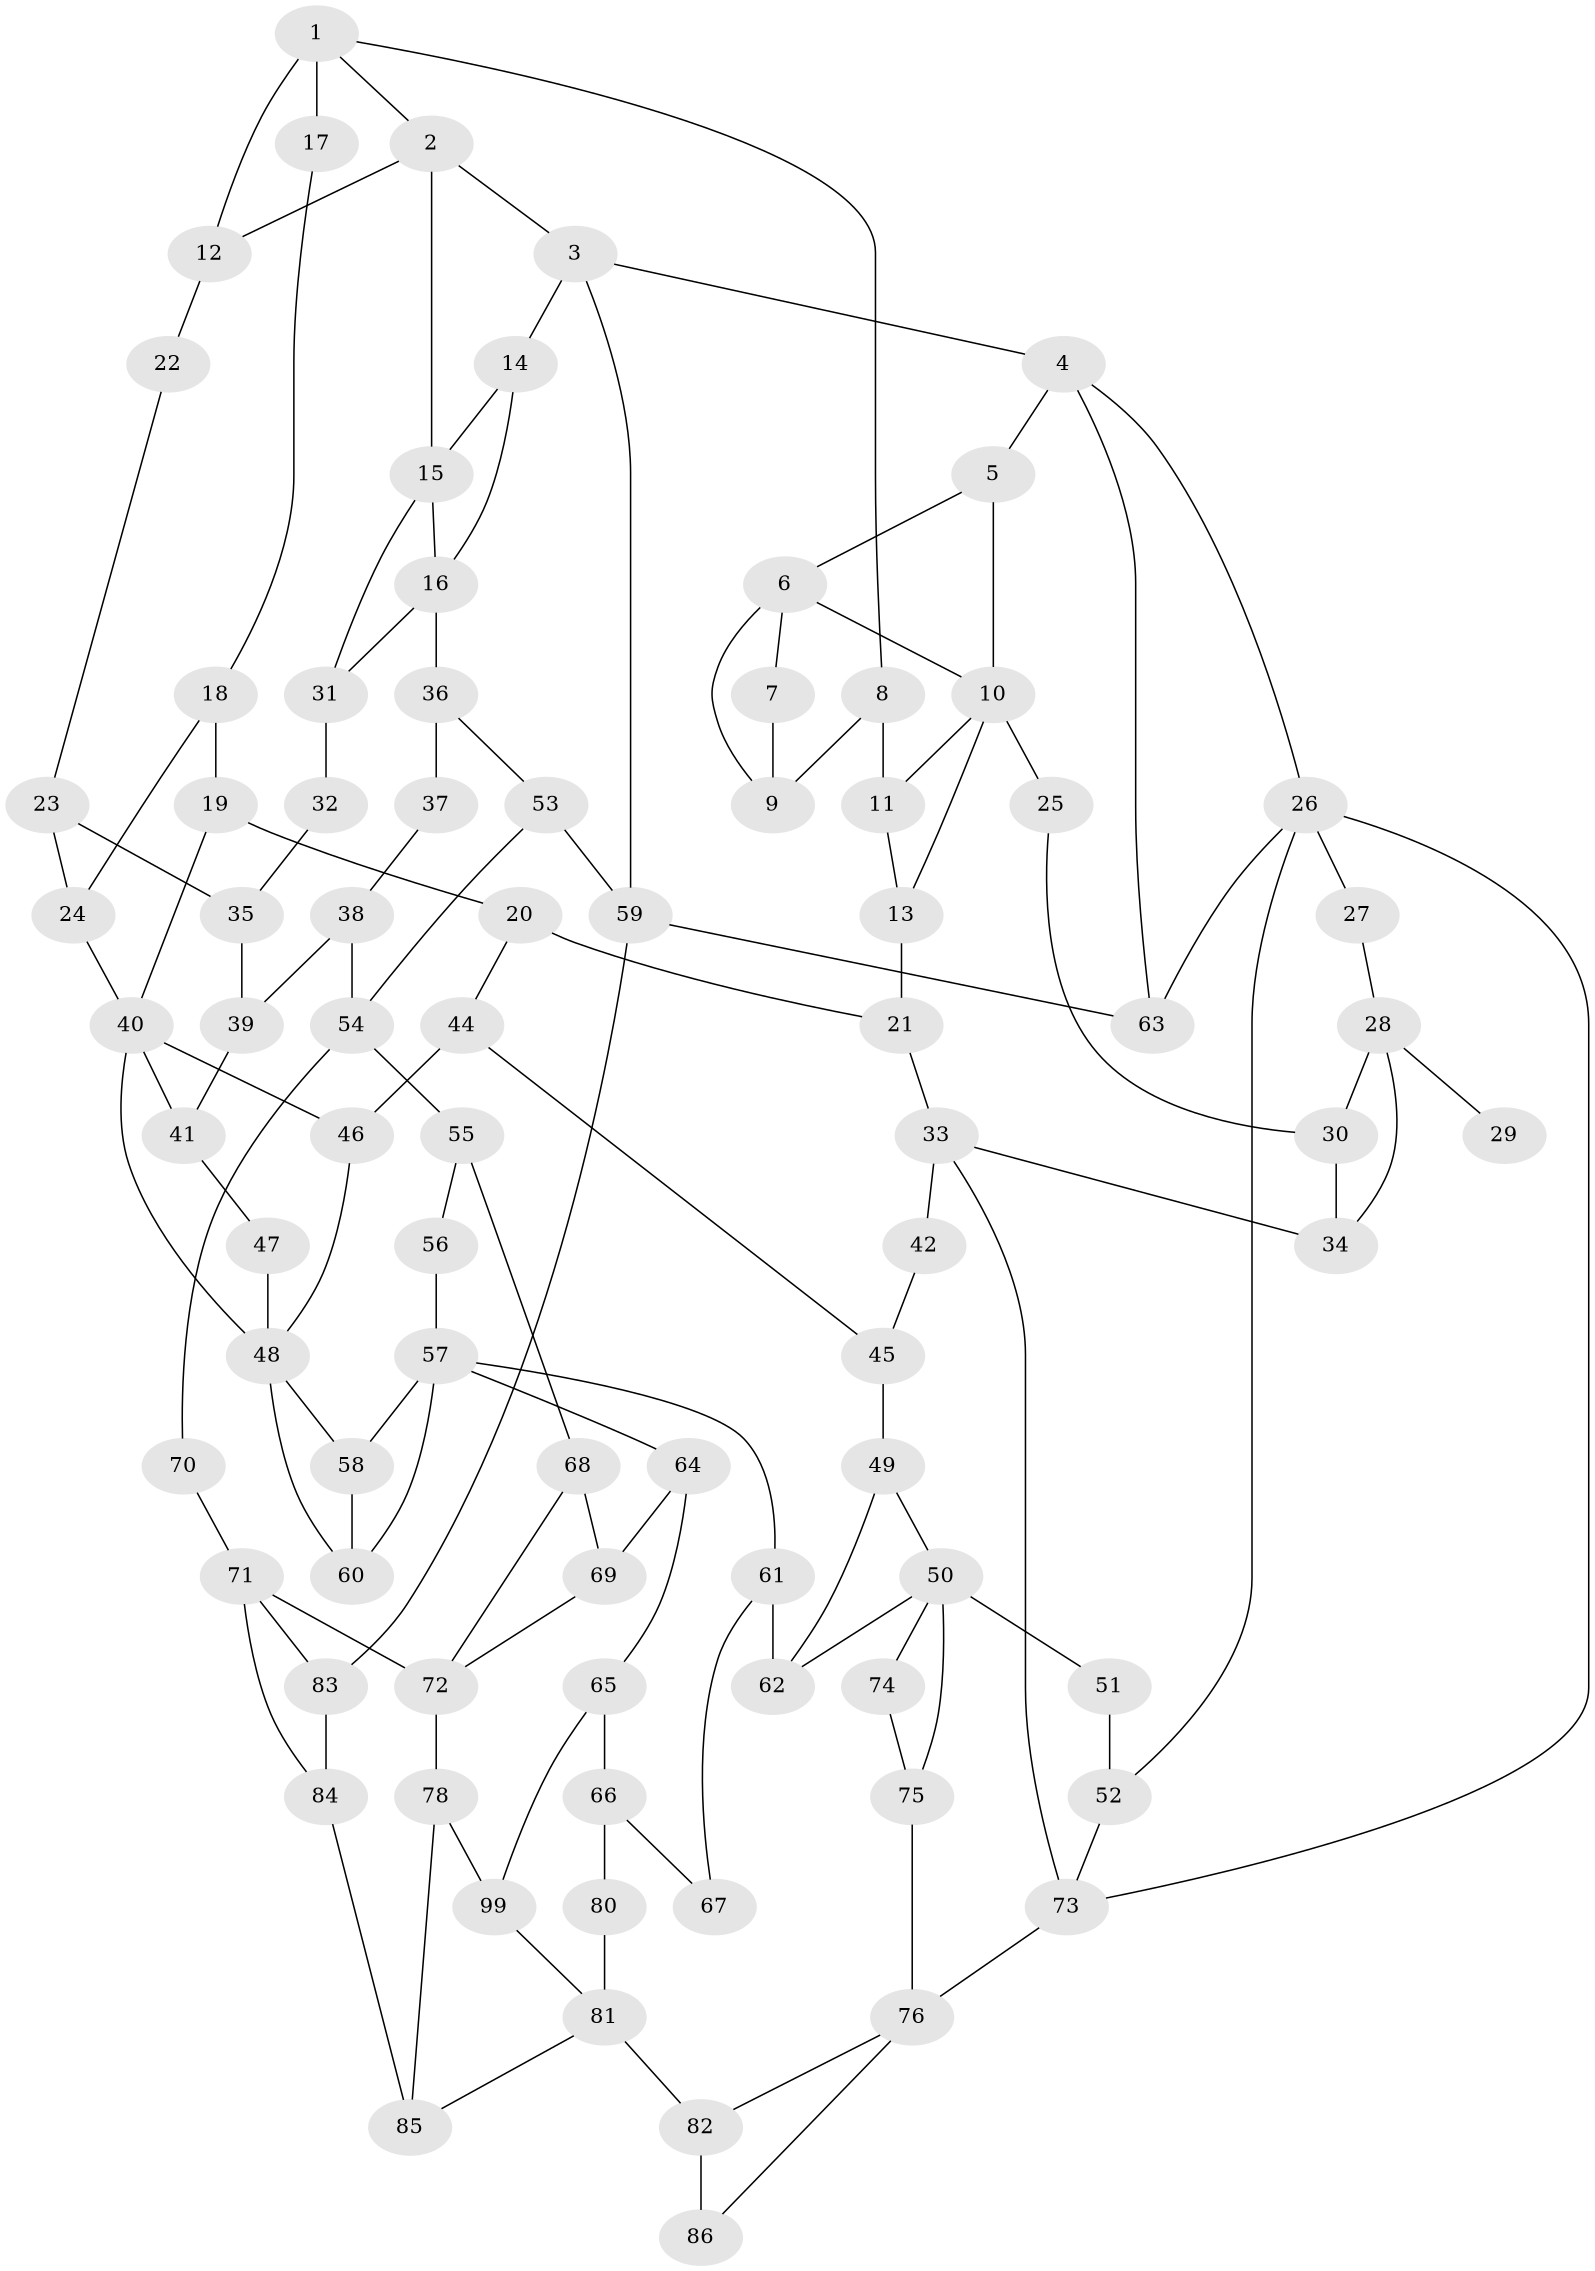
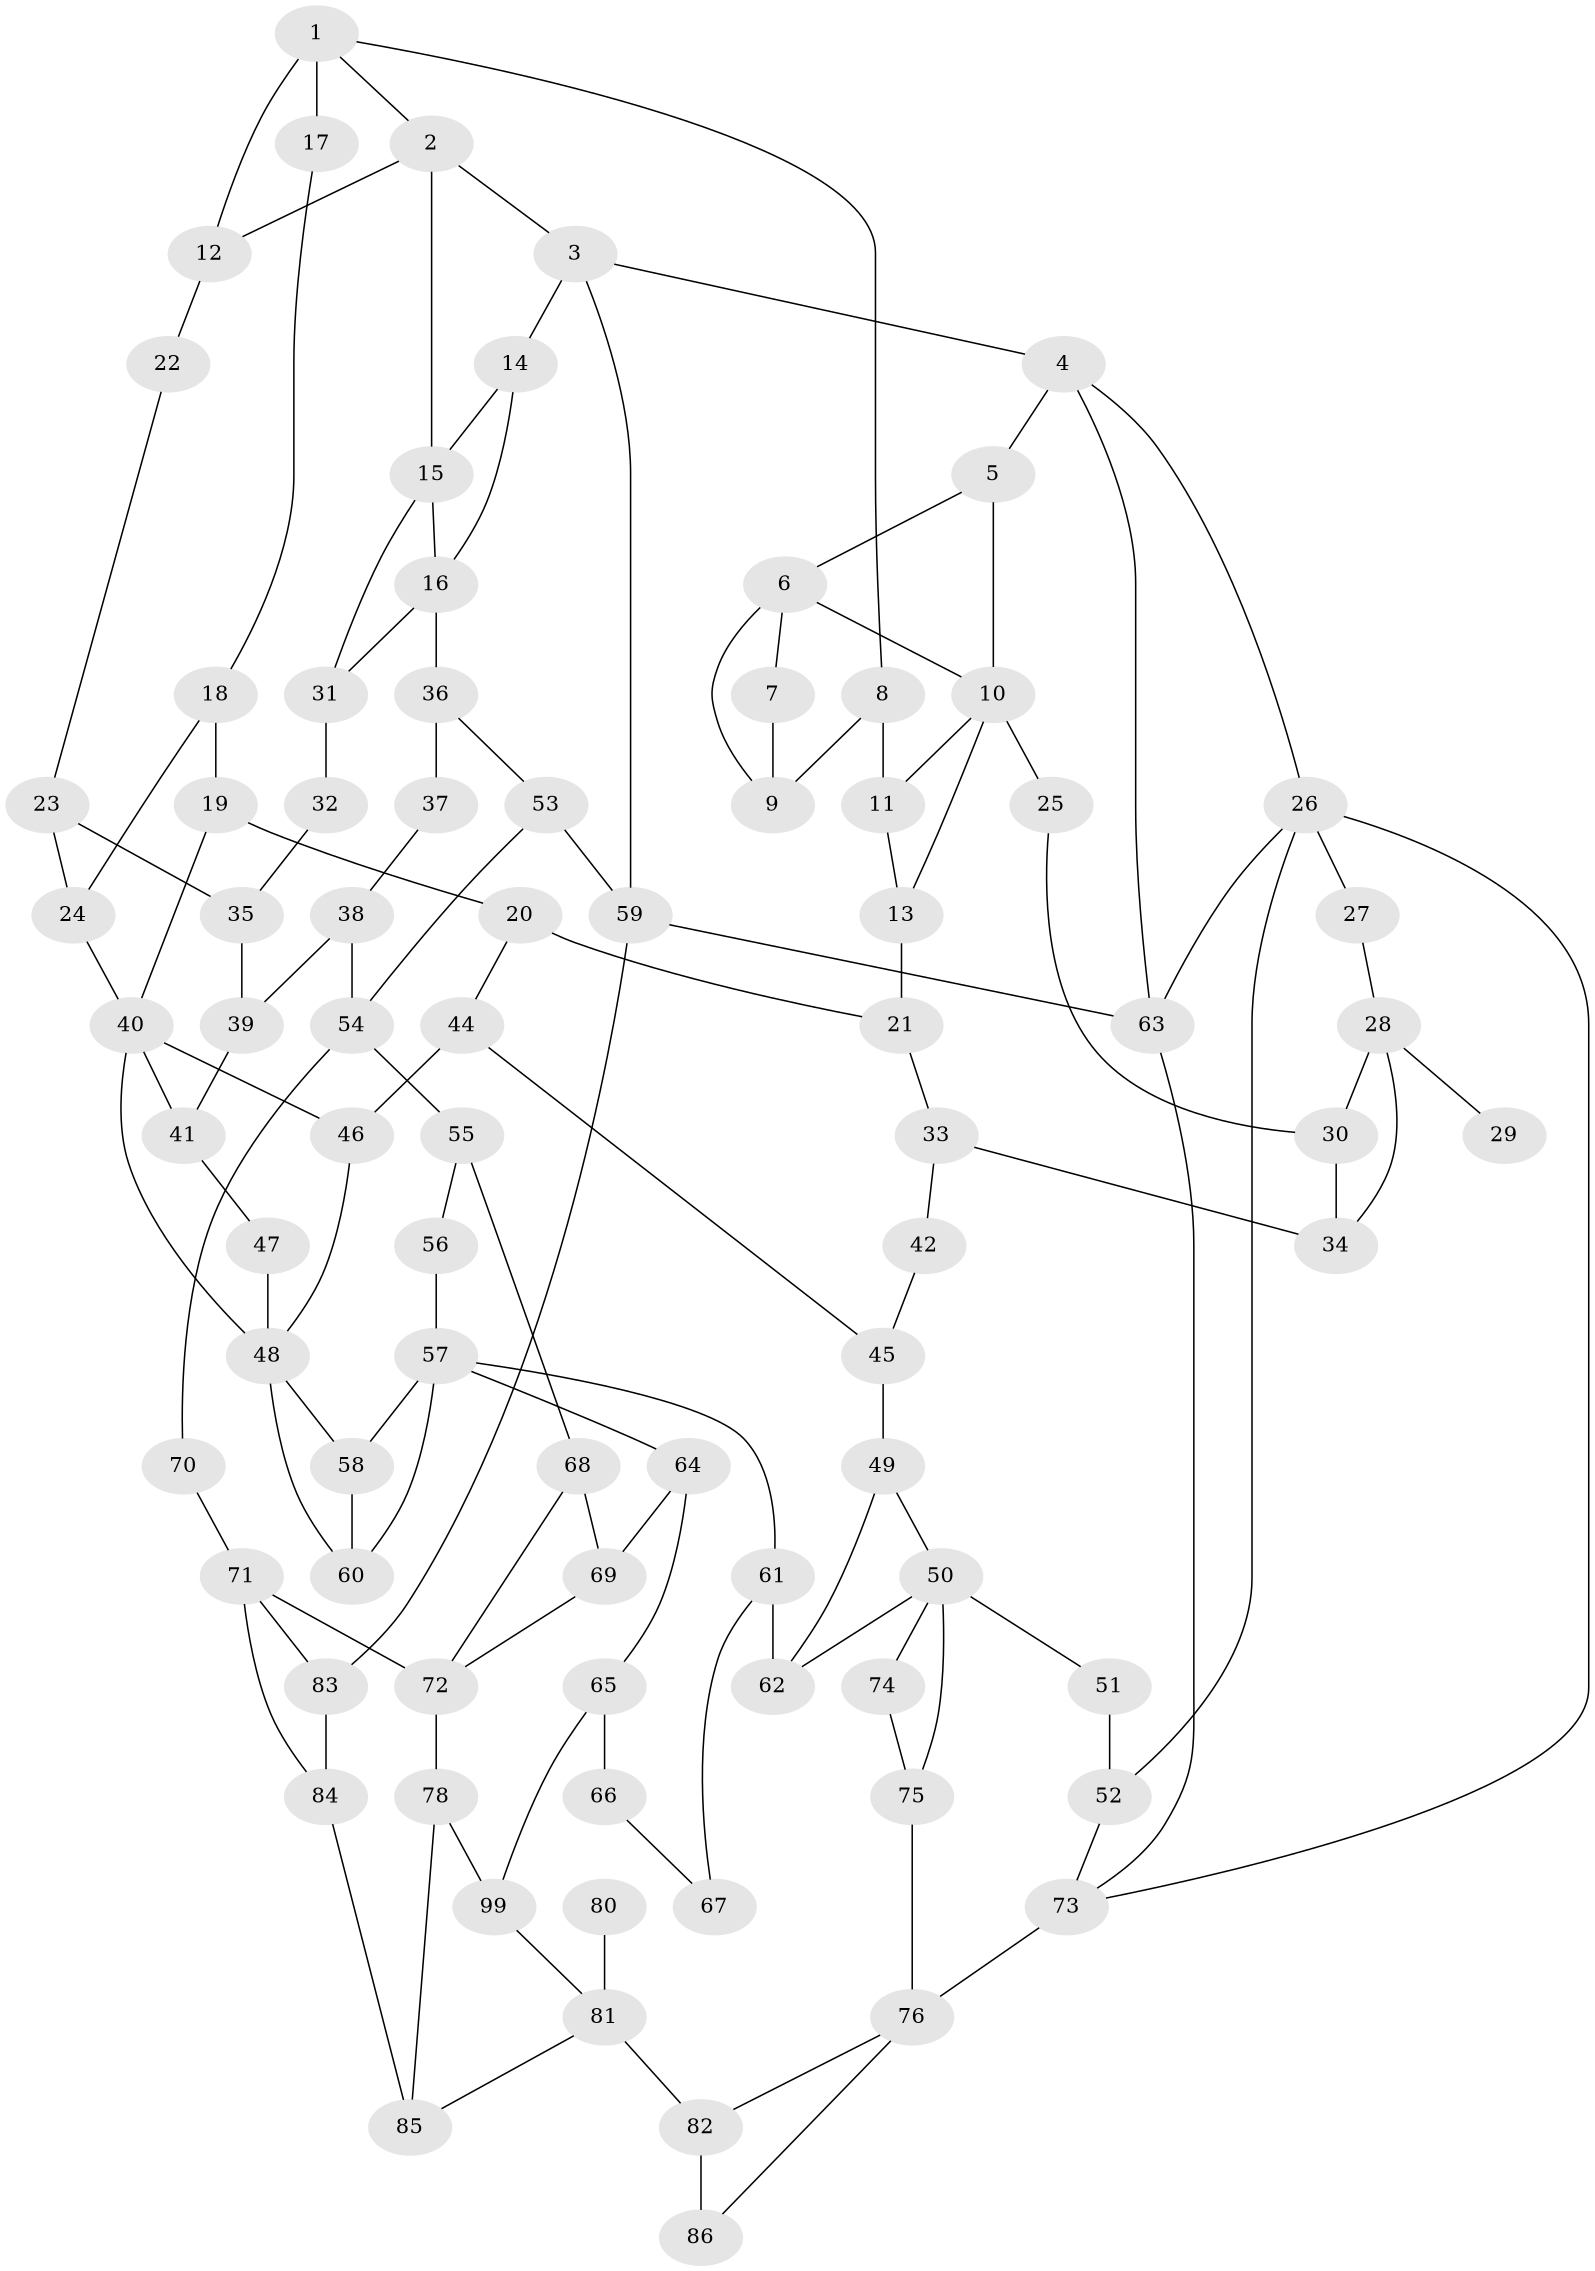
(1025, 1514) -> (1194, 1487)
(605, 1852) -> none
